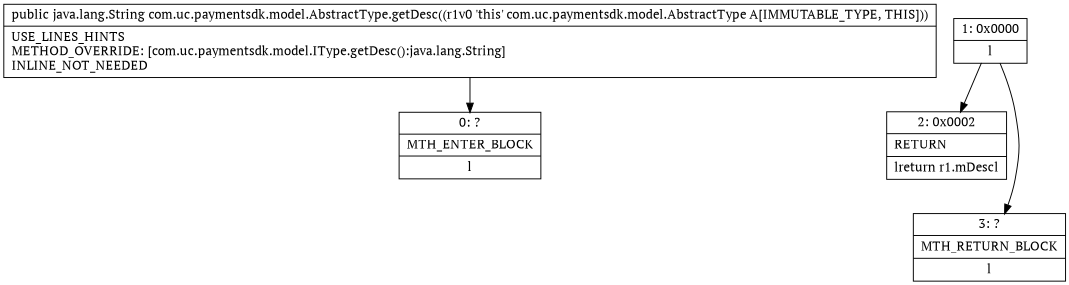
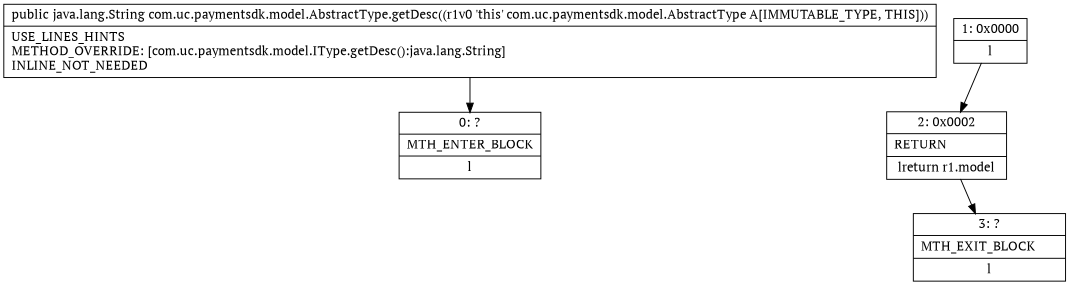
(1018, 133) -> (966, 192)
(947, 167) -> (947, 167)
(989, 246) -> (979, 246)
